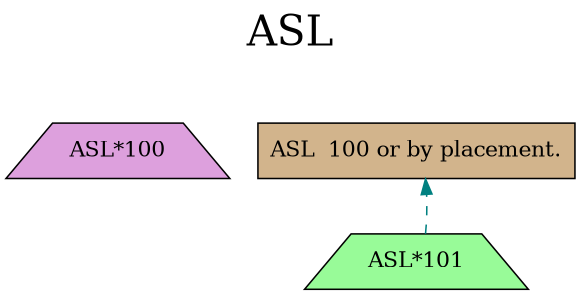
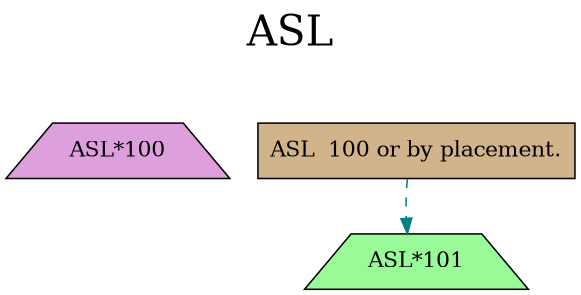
(427, 214) -> (406, 199)
